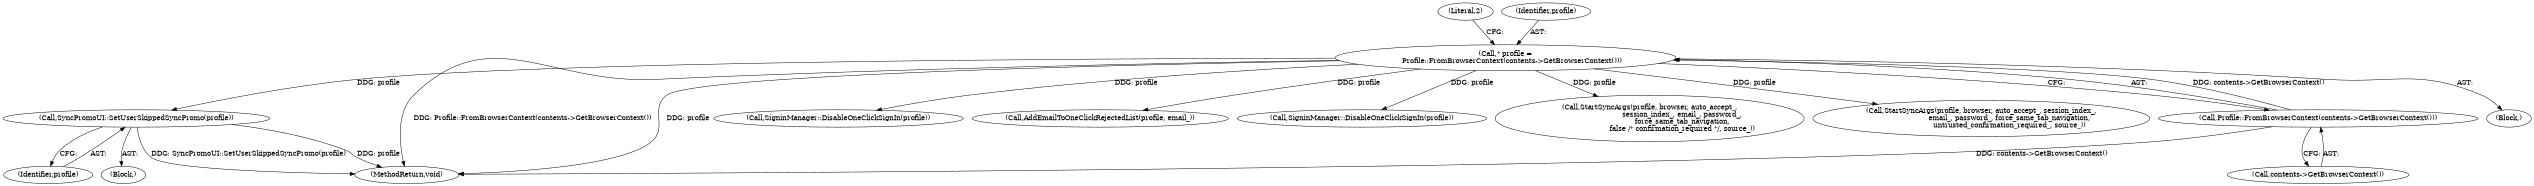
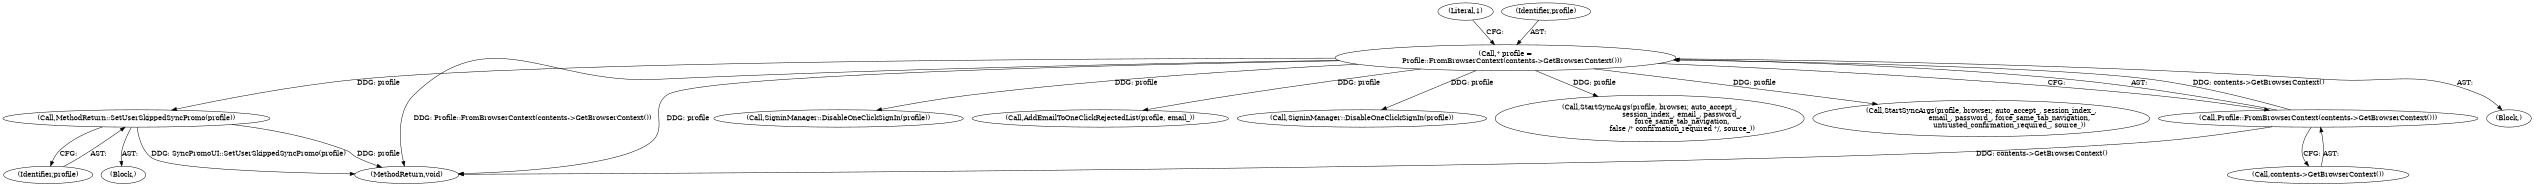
(1466, 12) -> (1466, 12)
(136, 118) -> (136, 118)
